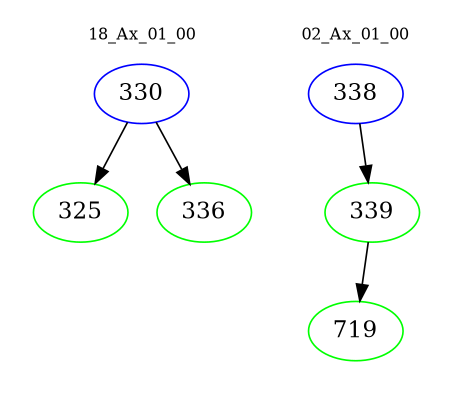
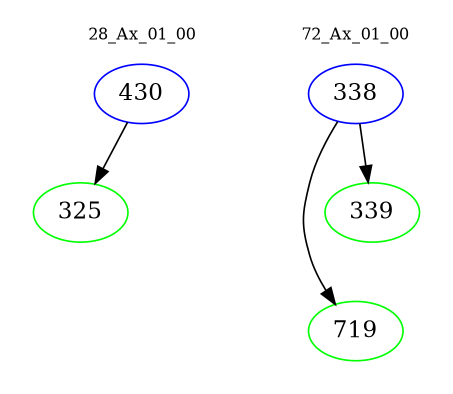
(142, 35) -> (142, 35)
(356, 35) -> (356, 35)
(142, 94) -> (142, 94)
(204, 212) -> none
(365, 263) -> (305, 205)
